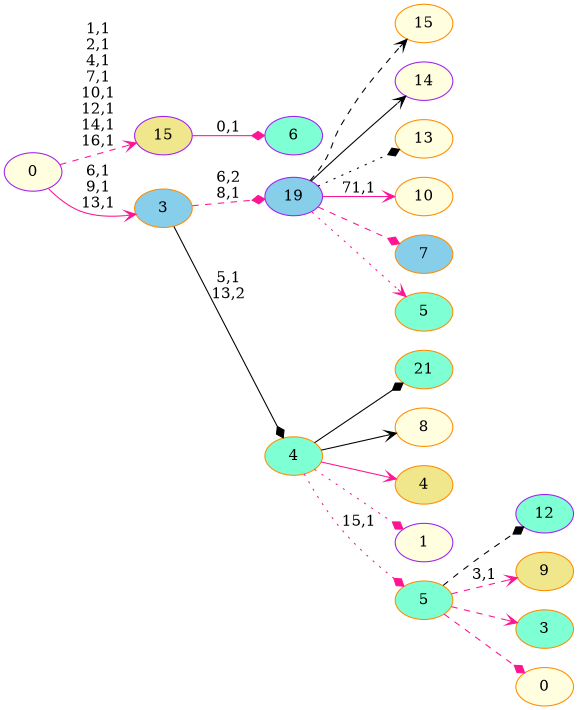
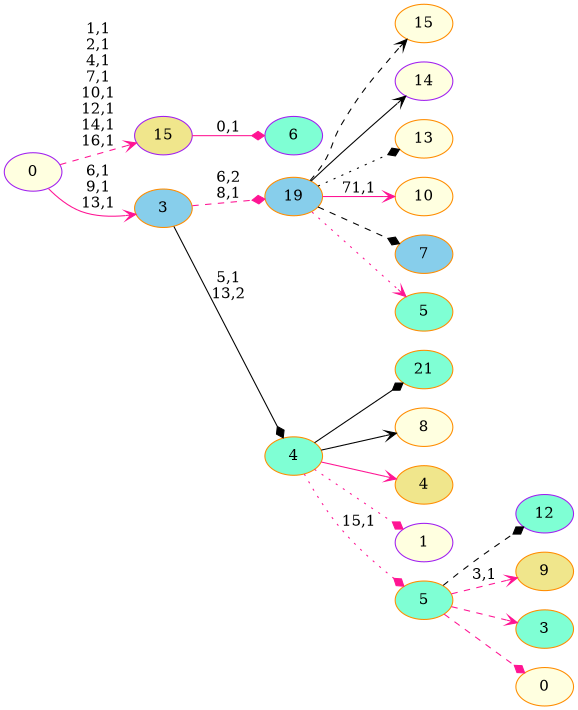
(294, 197) -> (294, 197)
(353, 223) -> (353, 223)
